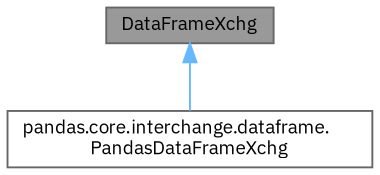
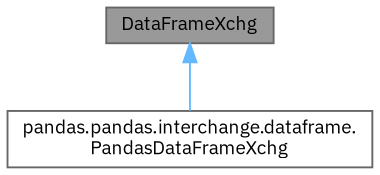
(190, 139) -> (190, 139)
